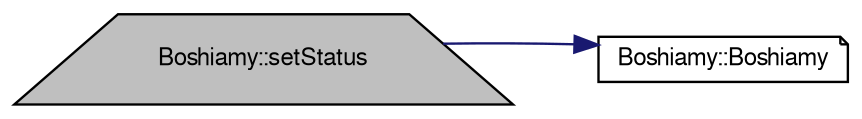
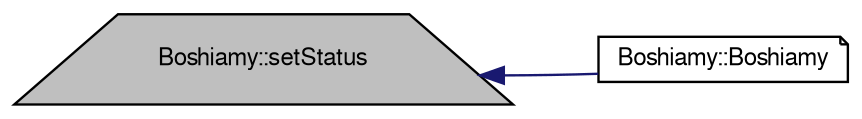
(509, 43) -> (551, 75)
